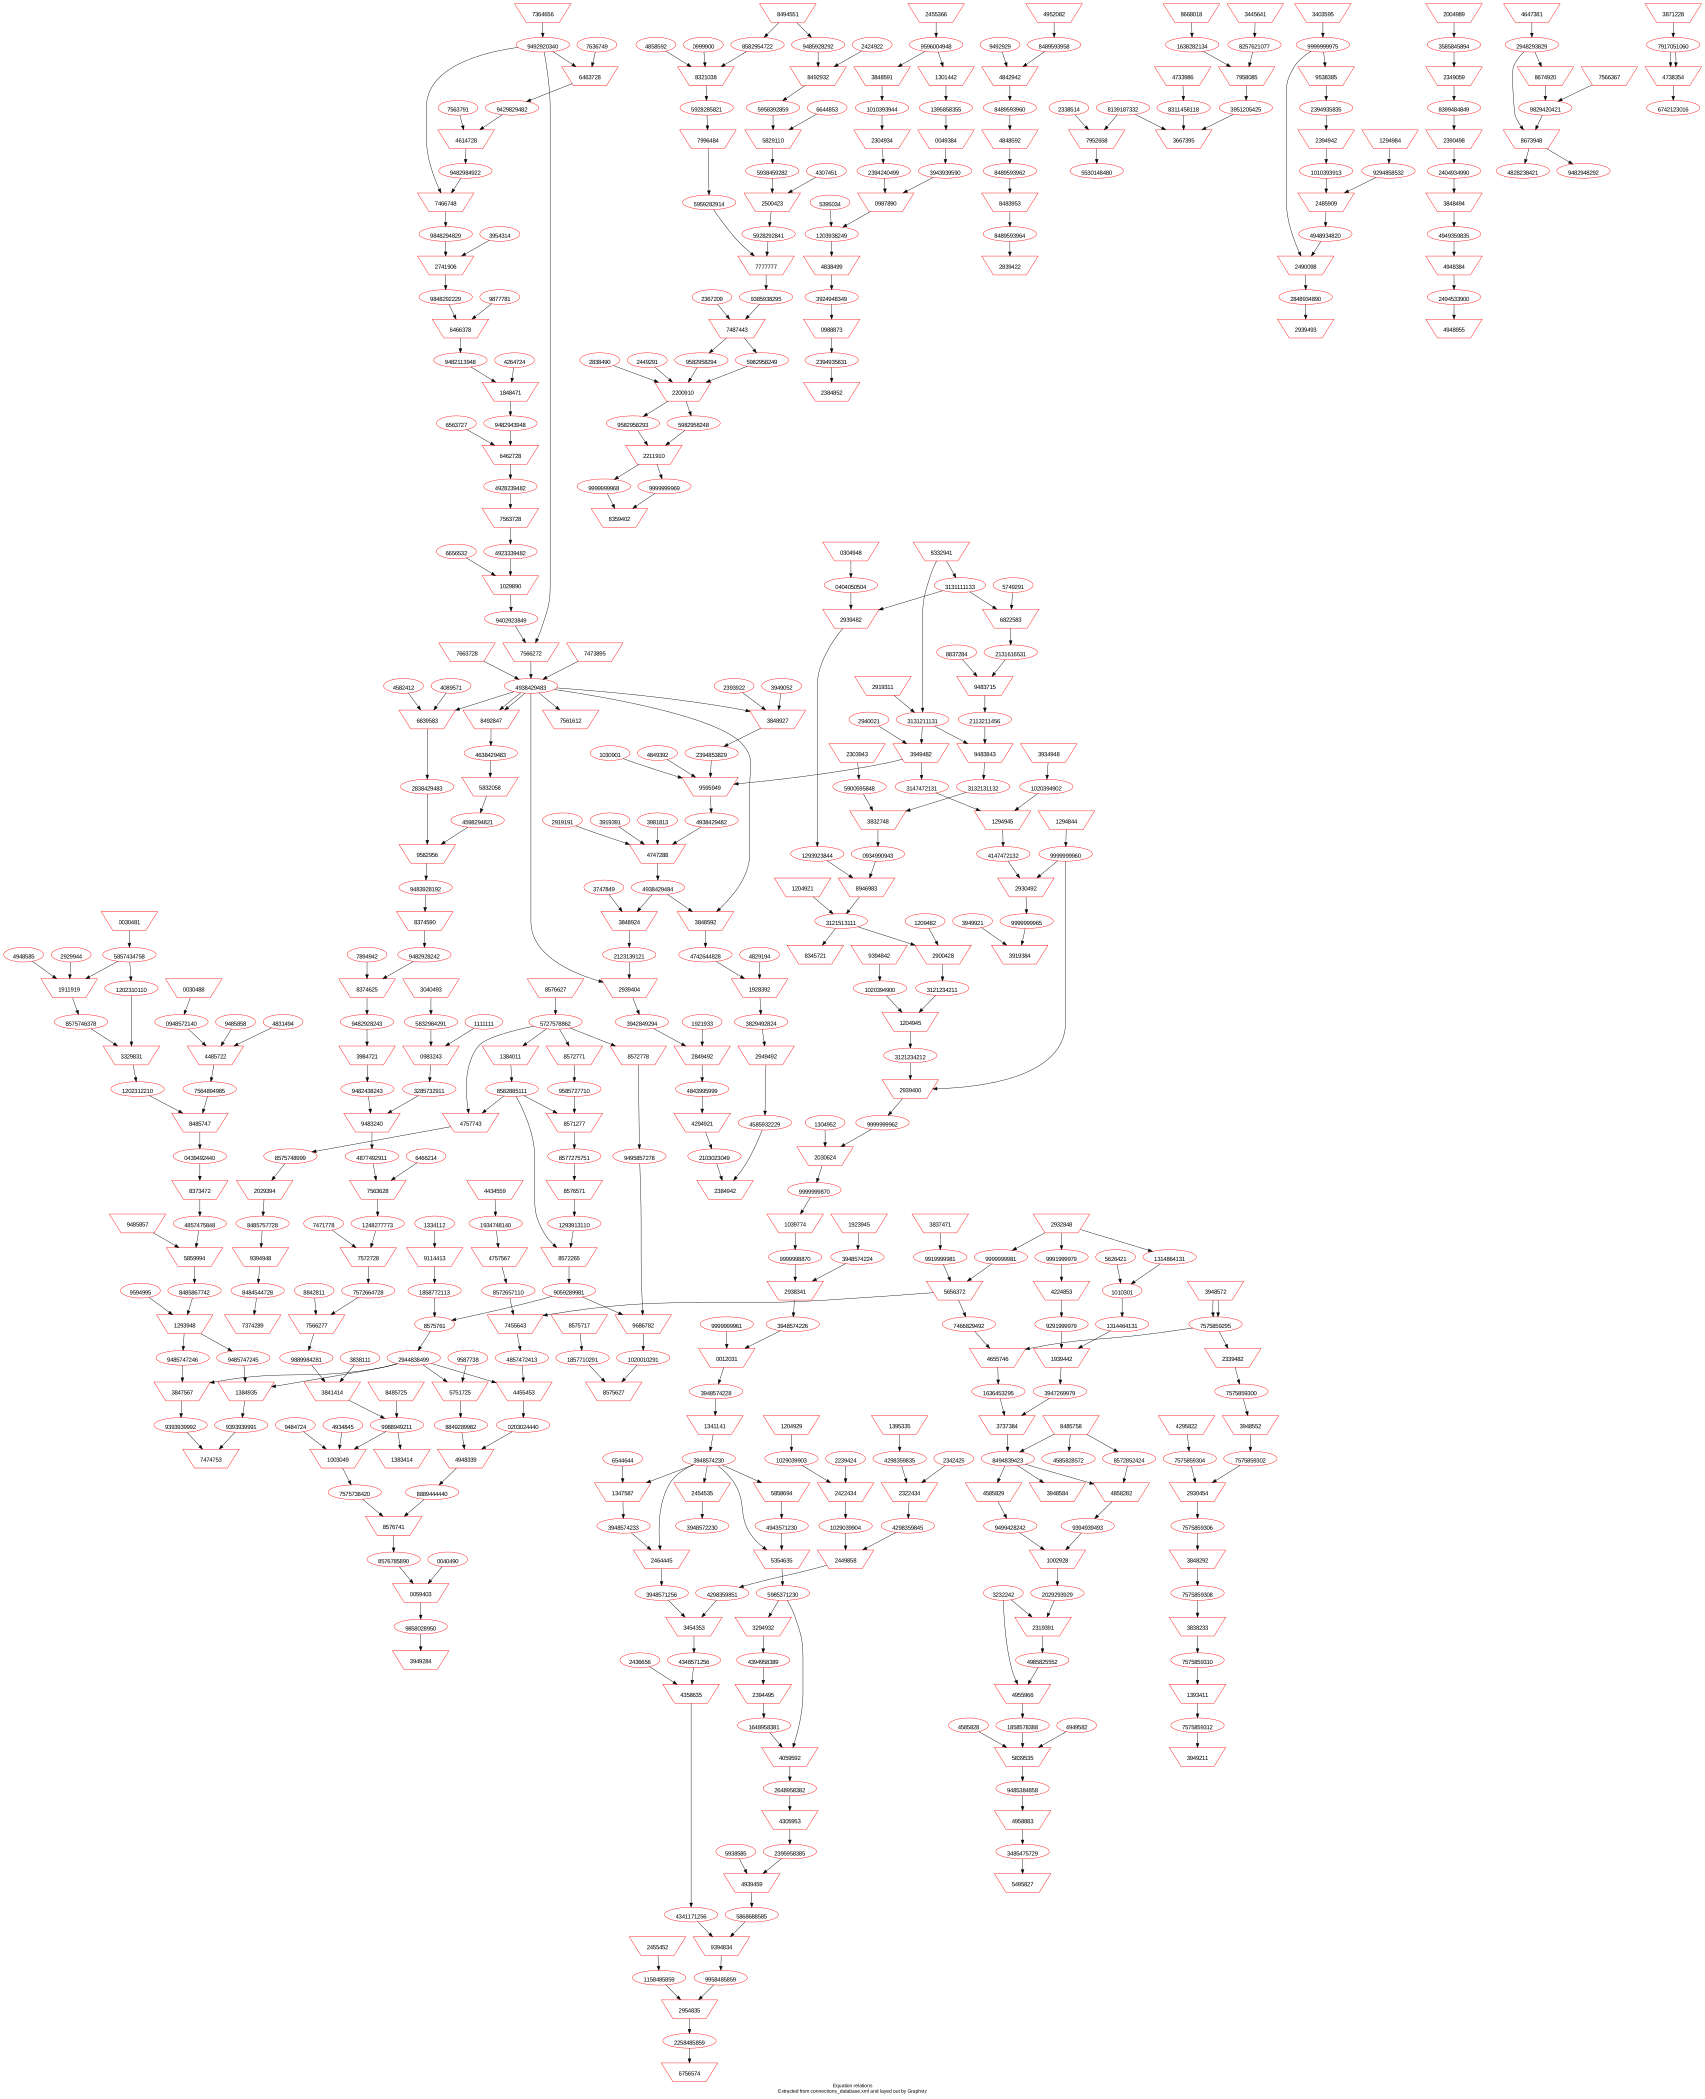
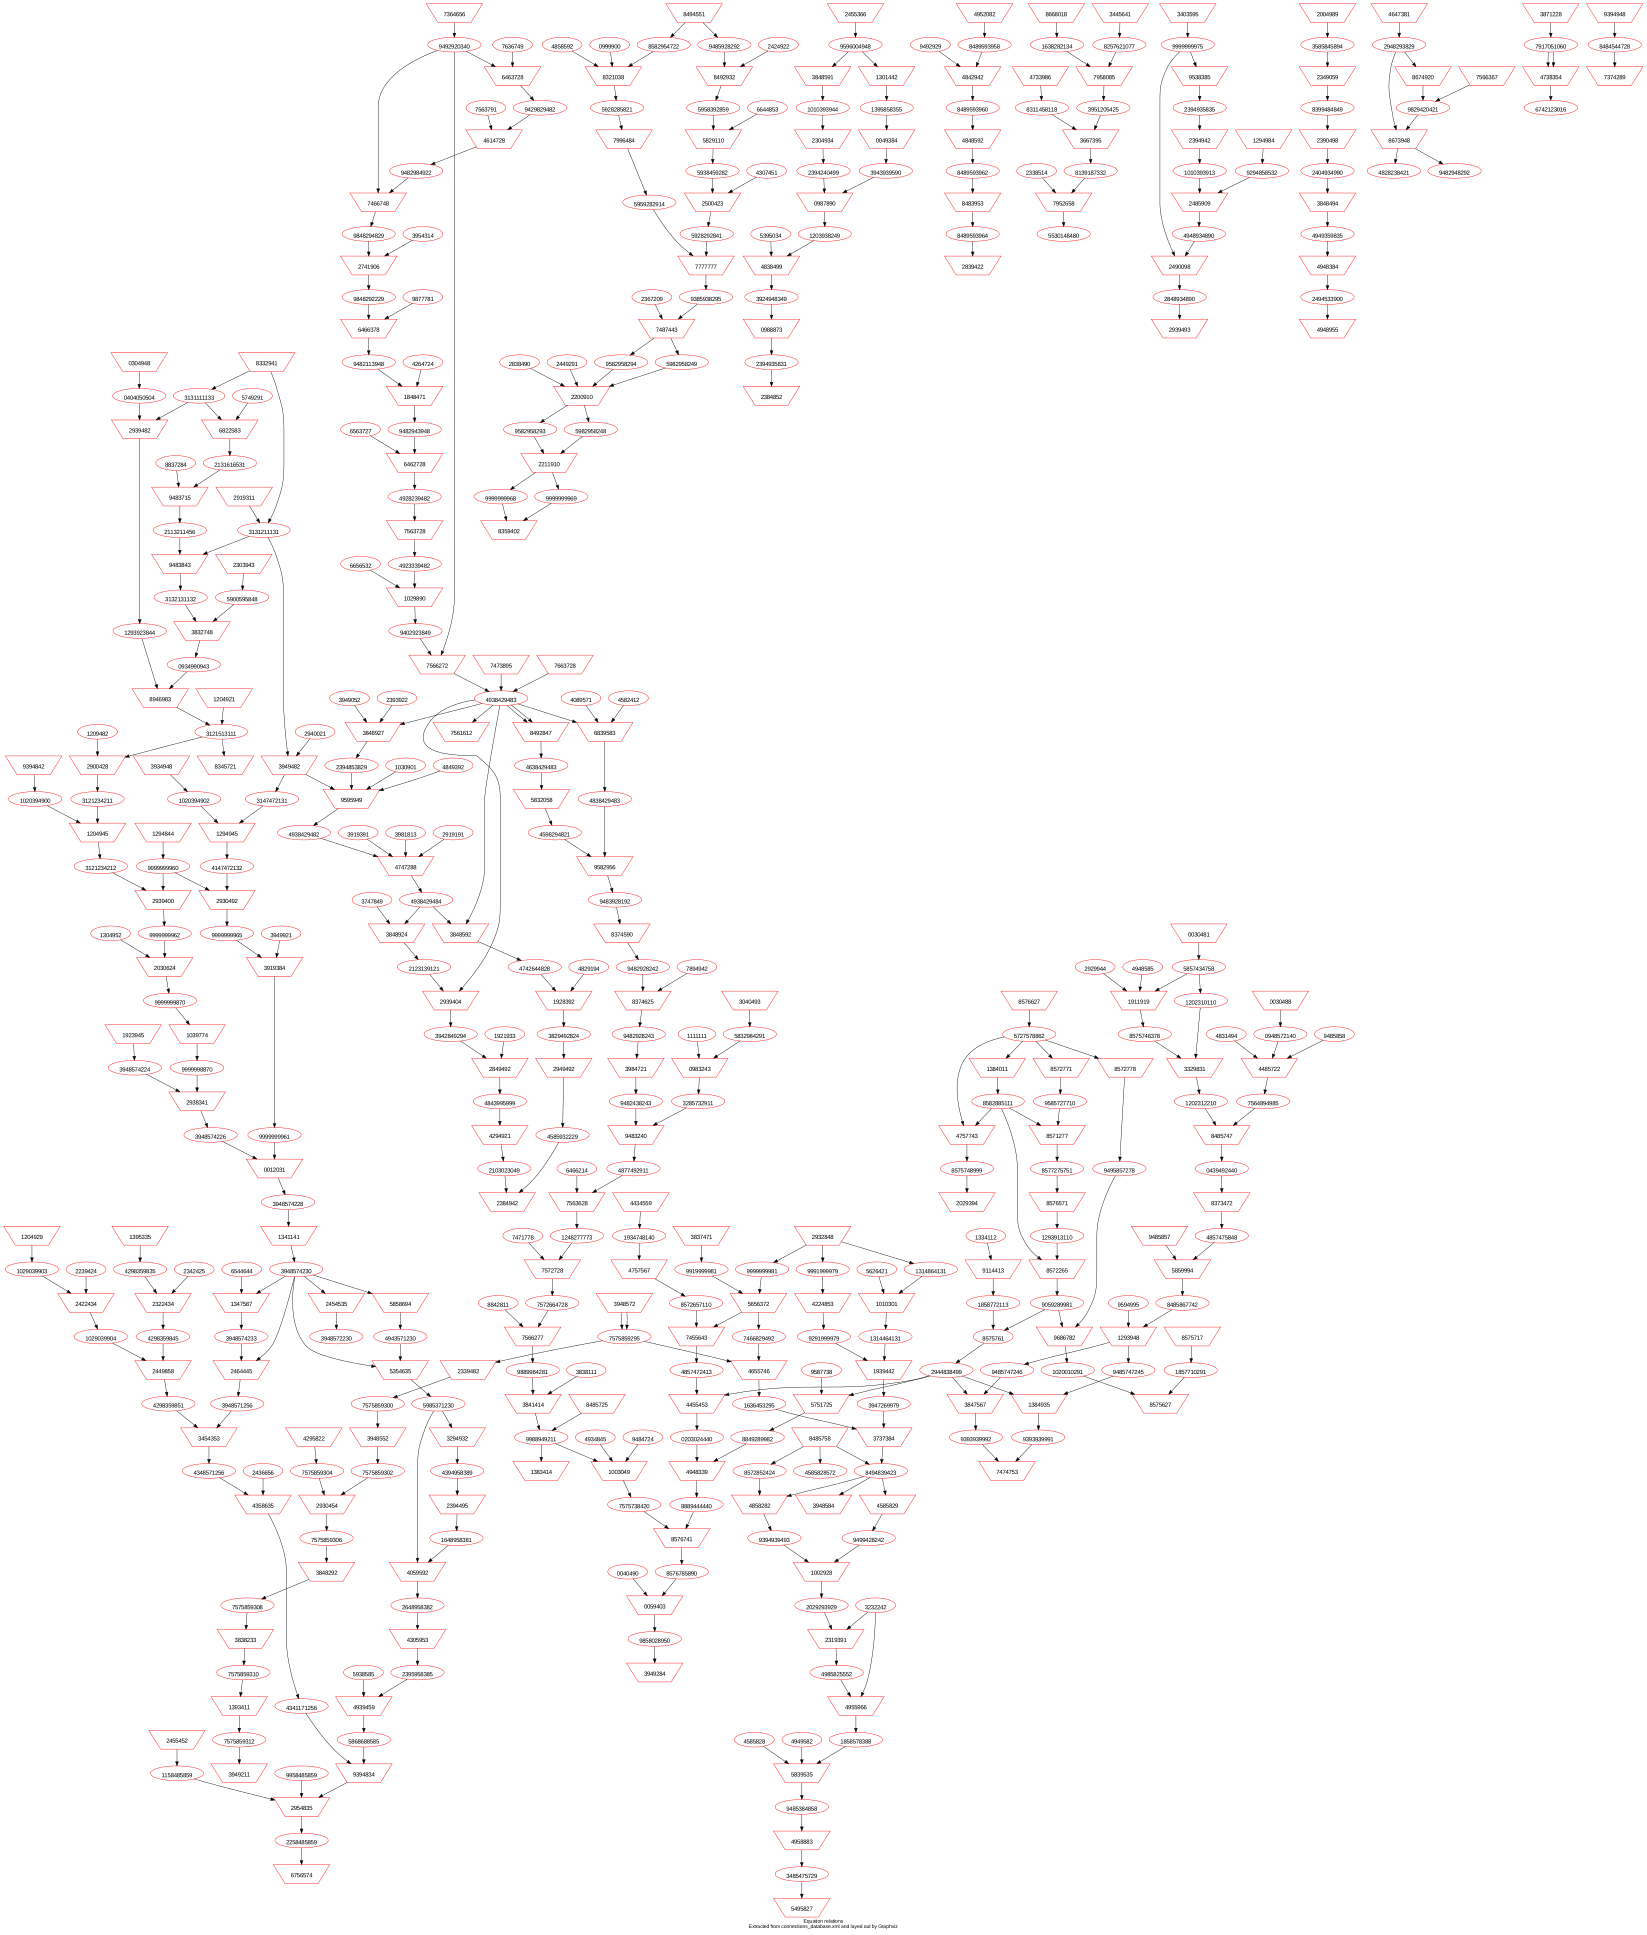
(1149, 121) -> (1091, 154)
(831, 216) -> (771, 247)
(1325, 234) -> (1199, 234)
(427, 787) -> (605, 799)
none -> (275, 1050)
(263, 1223) -> none
(1122, 1291) -> (887, 1303)
(721, 1961) -> (335, 1789)
